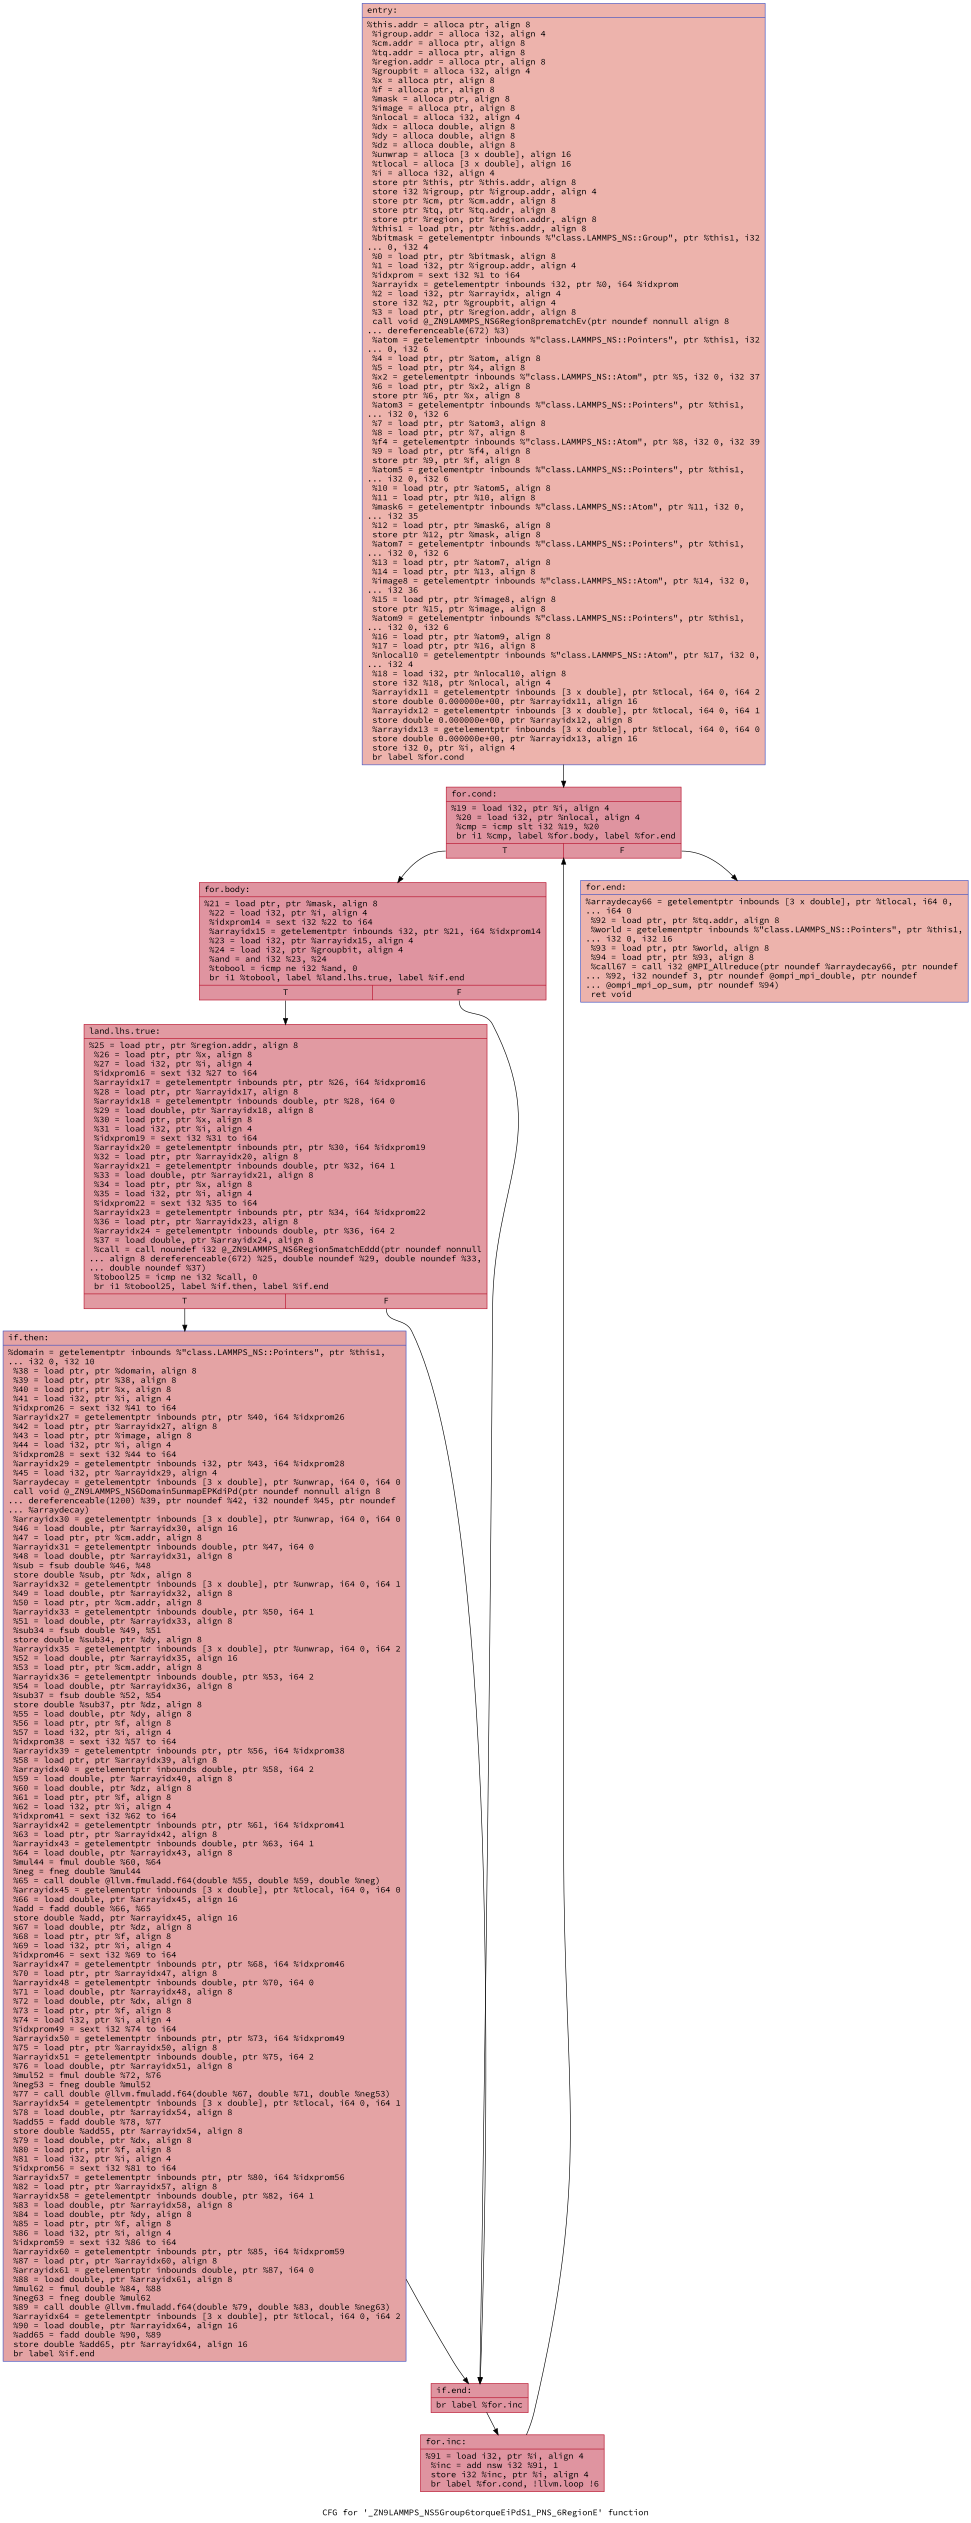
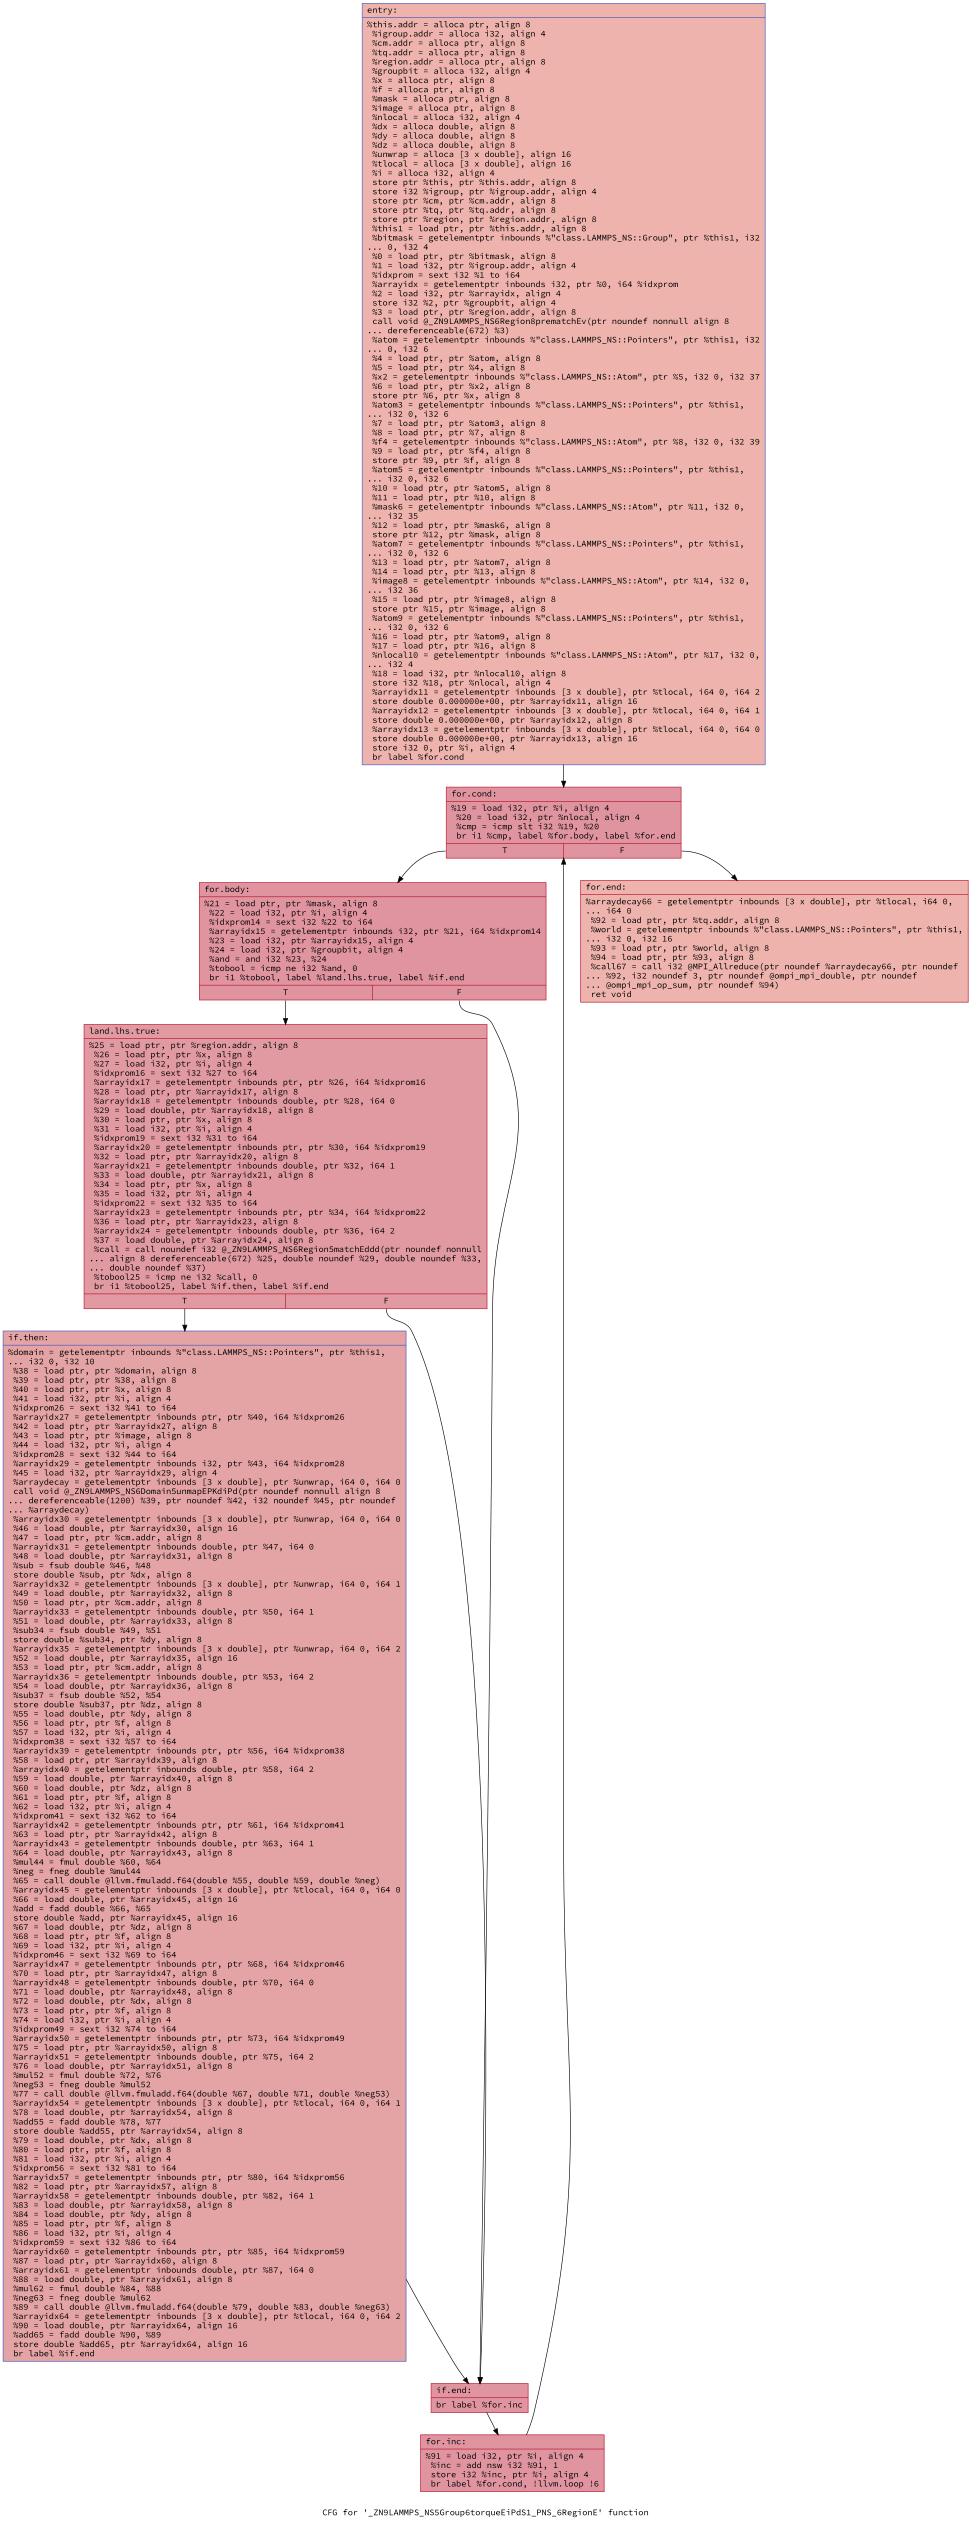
(774, 941) -> (774, 941)
